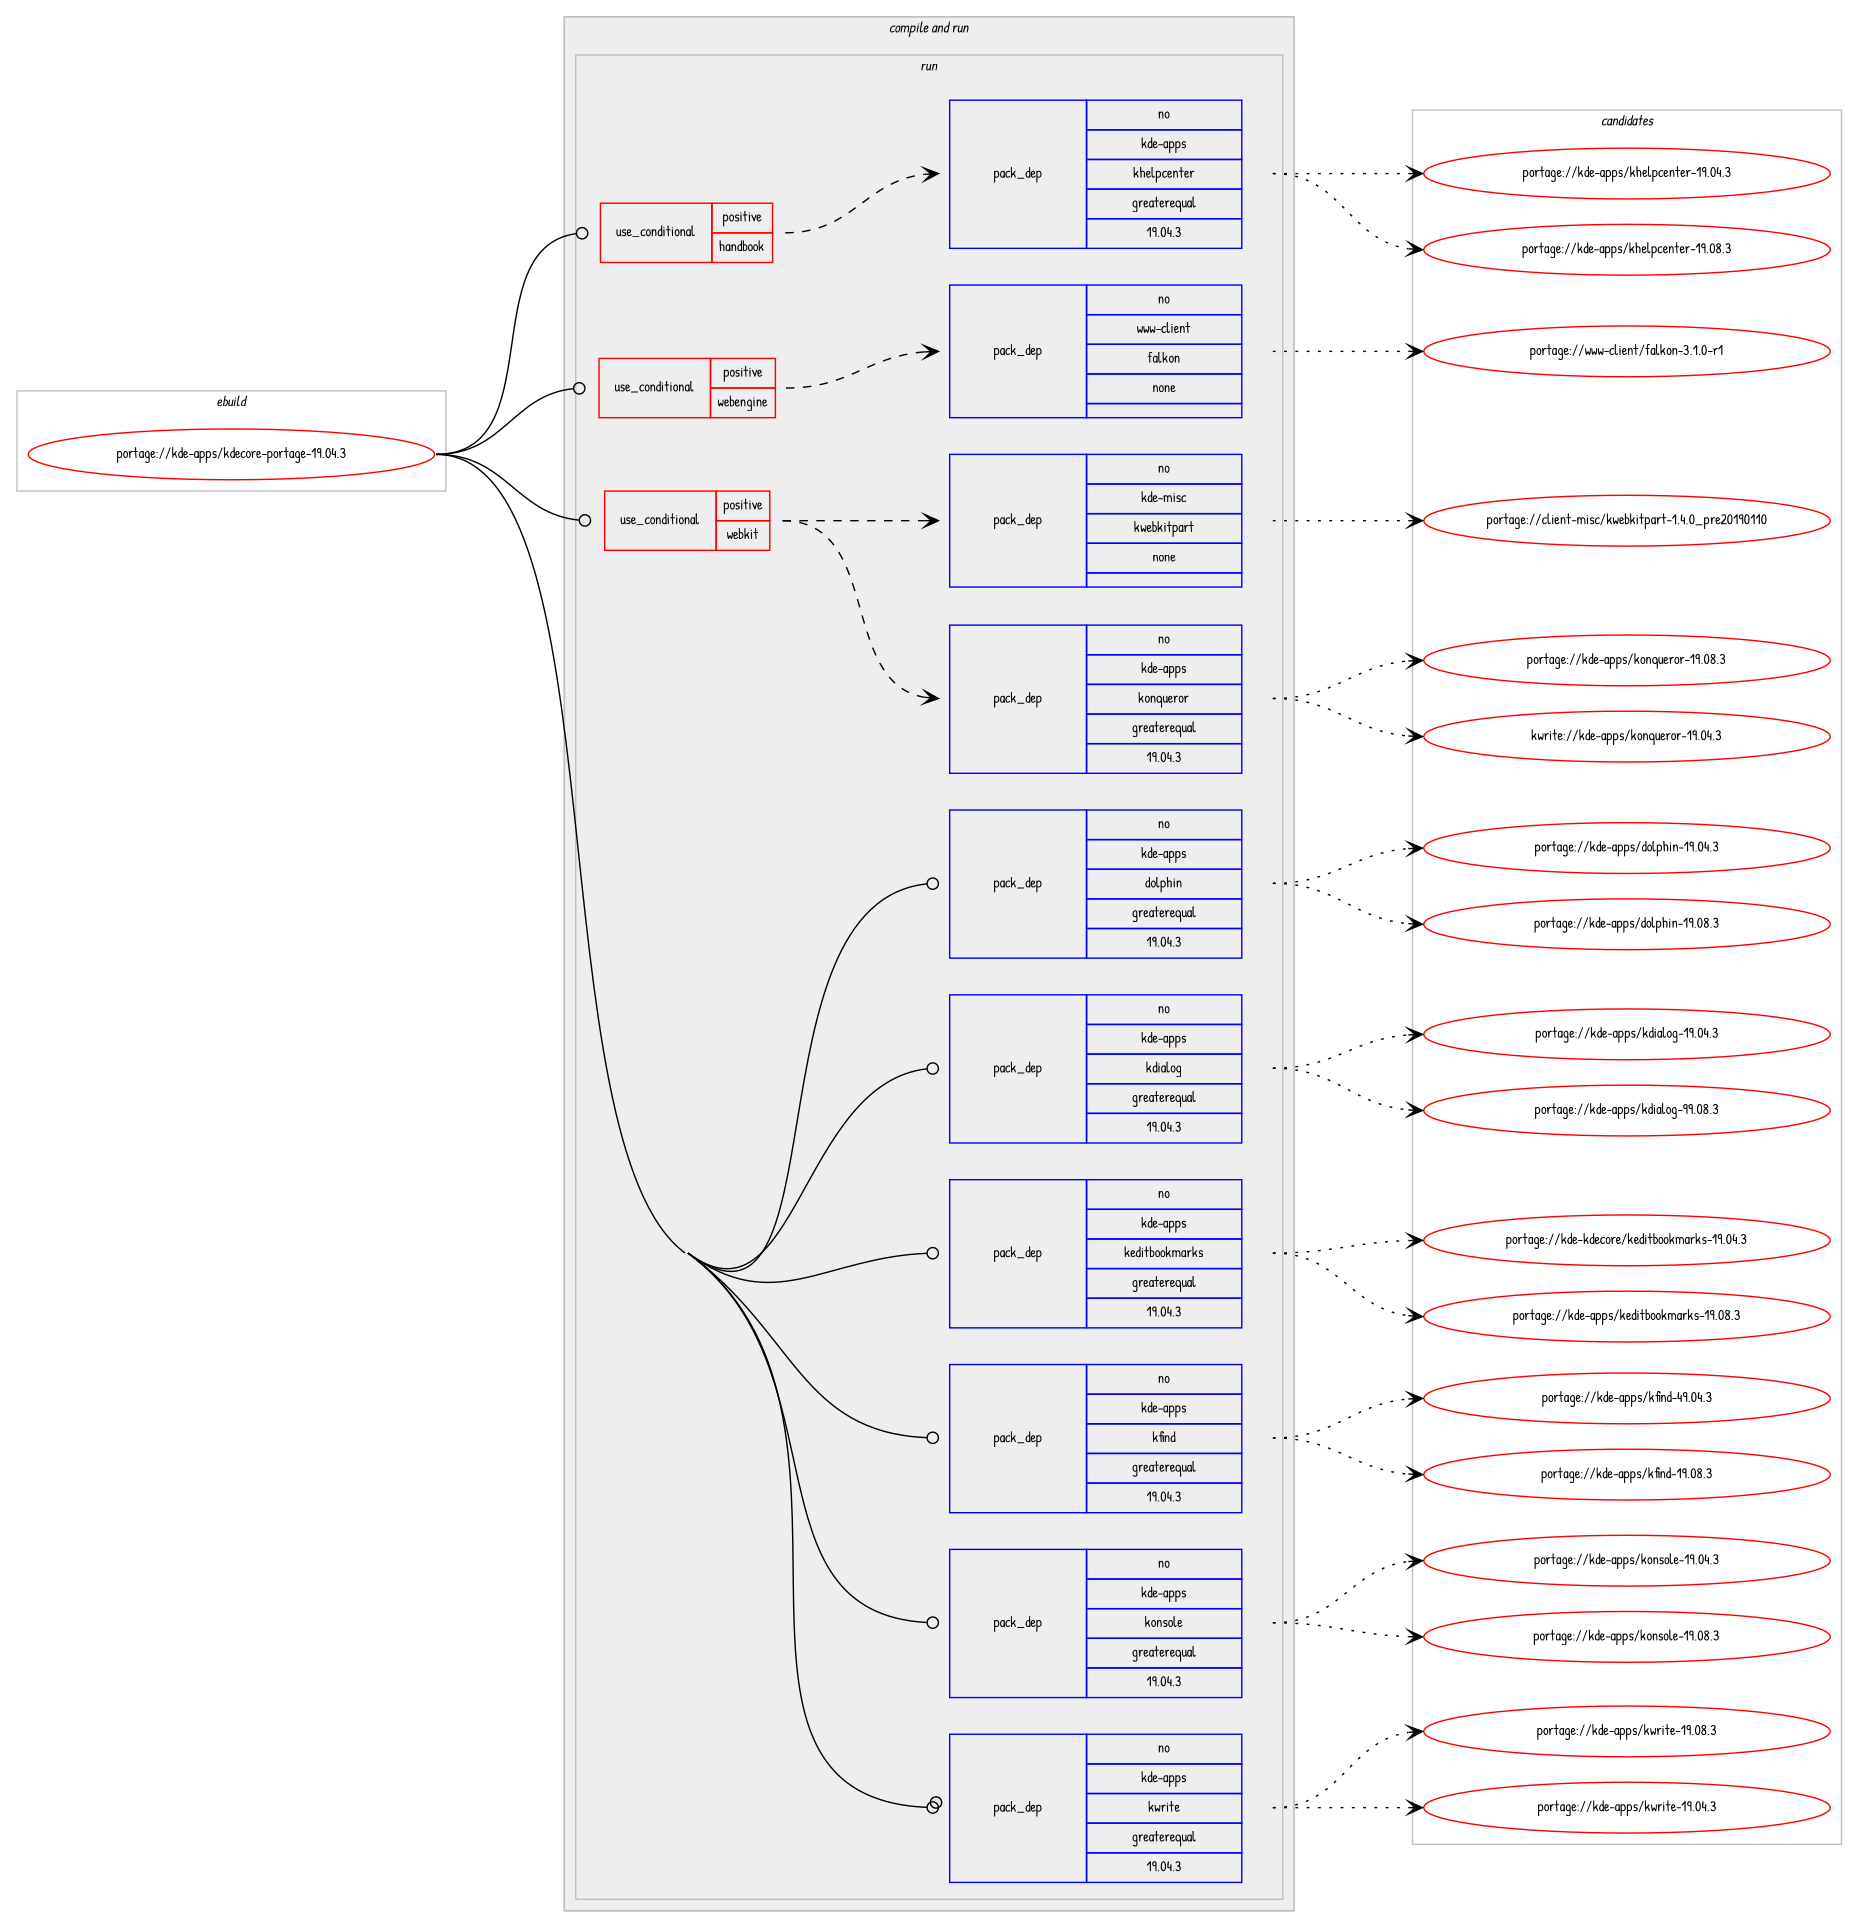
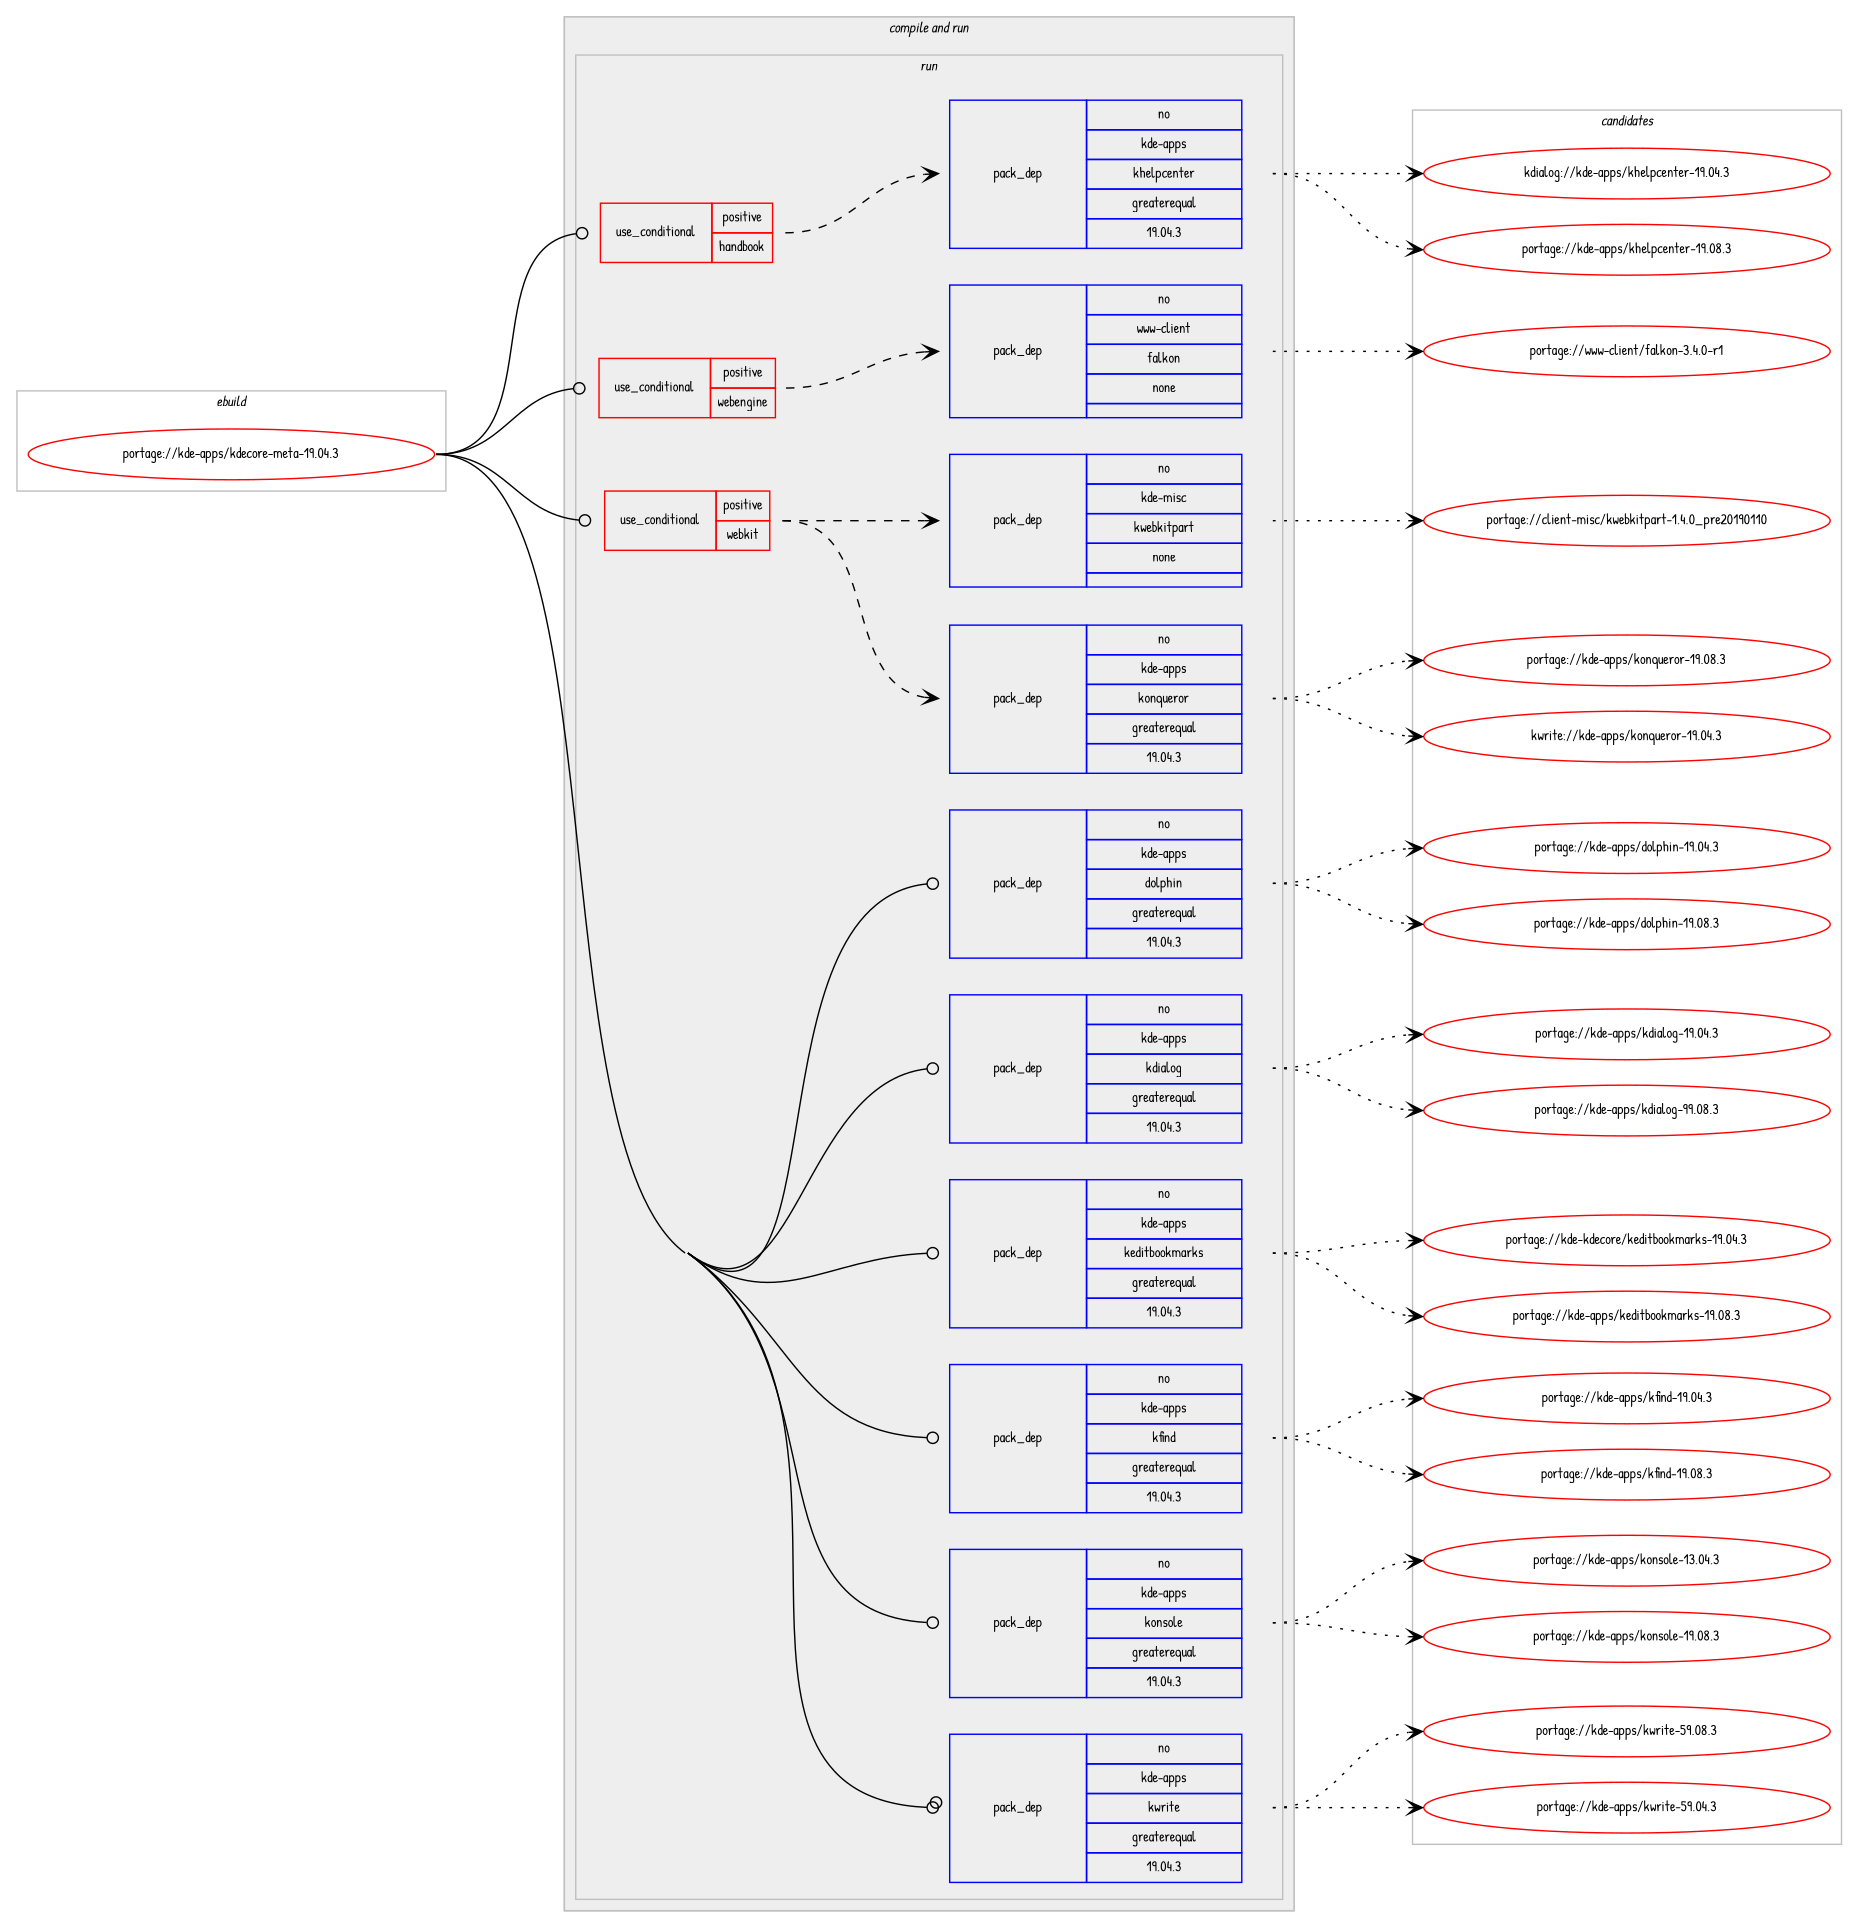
(1627, 174) -> (1627, 174)
(1627, 351) -> (1627, 351)
(231, 454) -> (231, 454)
(1627, 1398) -> (1627, 1398)
(1627, 1561) -> (1627, 1561)
(1627, 1731) -> (1627, 1731)
(1627, 1808) -> (1627, 1808)
